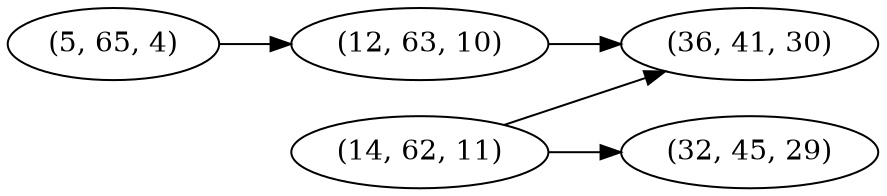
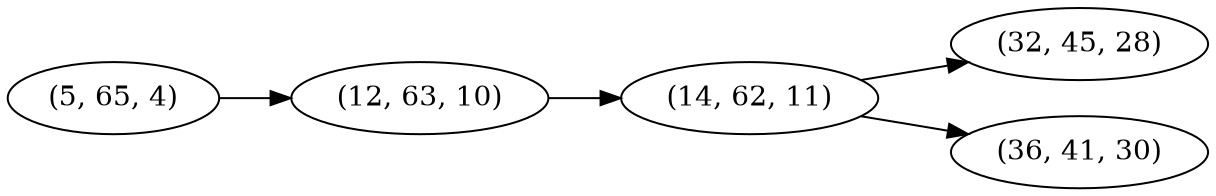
(575, 44) -> (575, 98)
(750, 152) -> (1080, 44)
